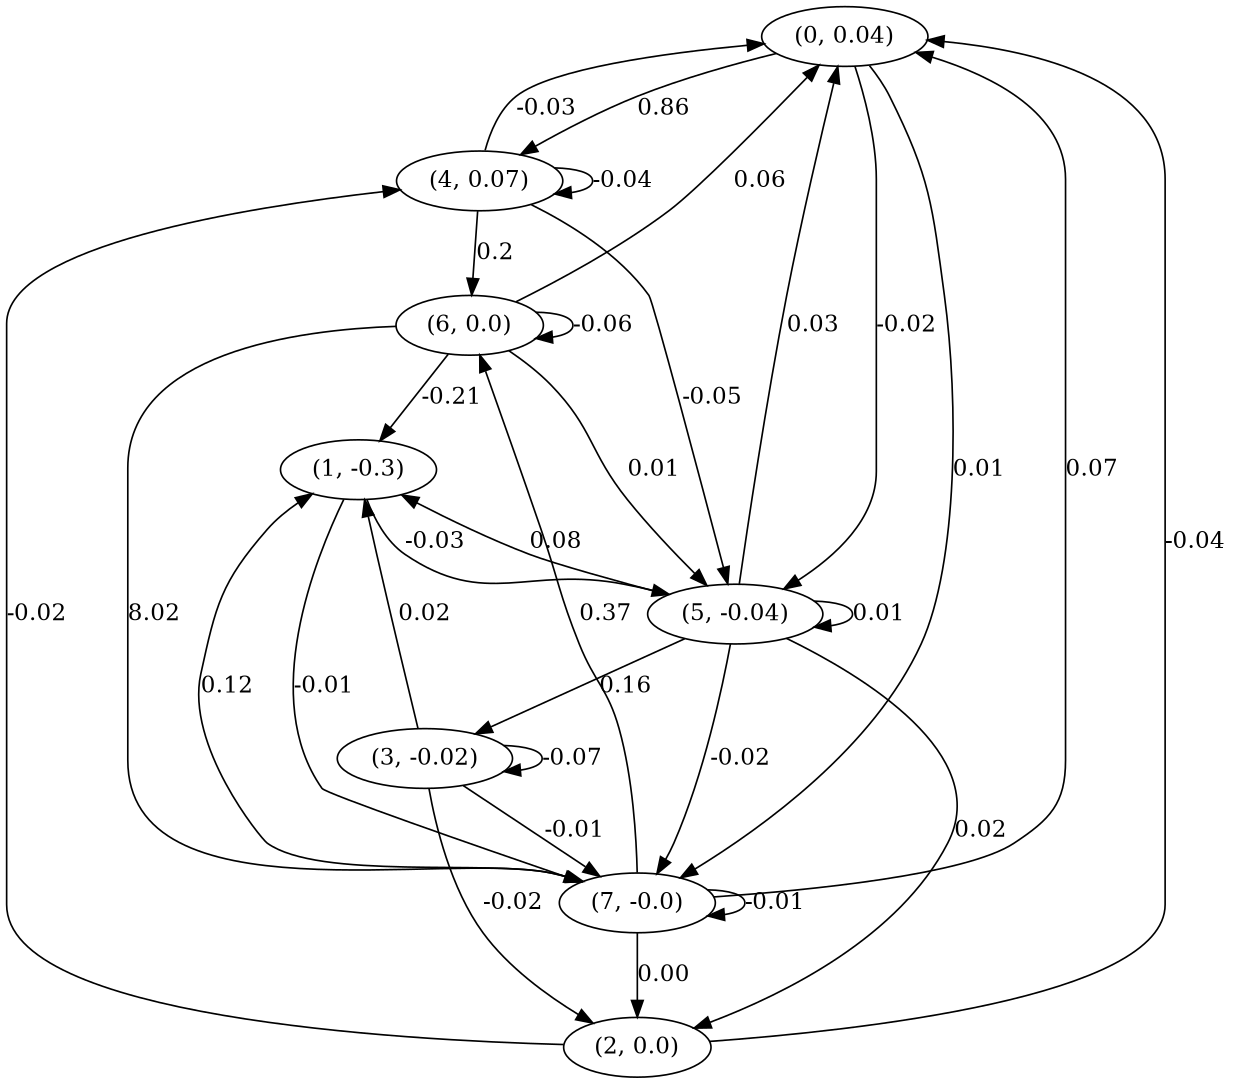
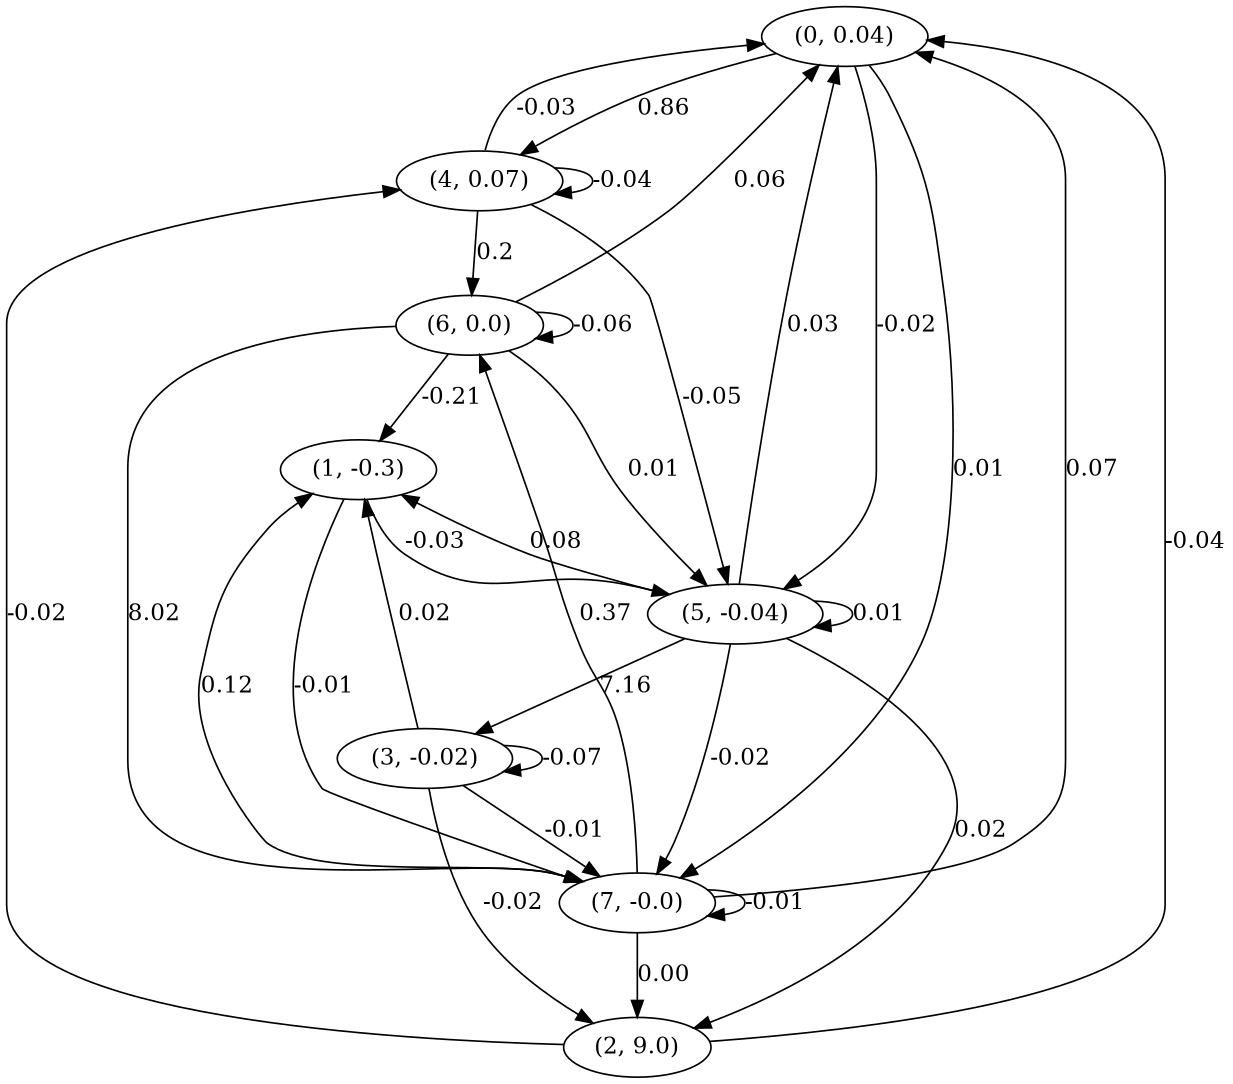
(626, 686) -> (626, 686)
(637, 1047) -> (637, 1047)
